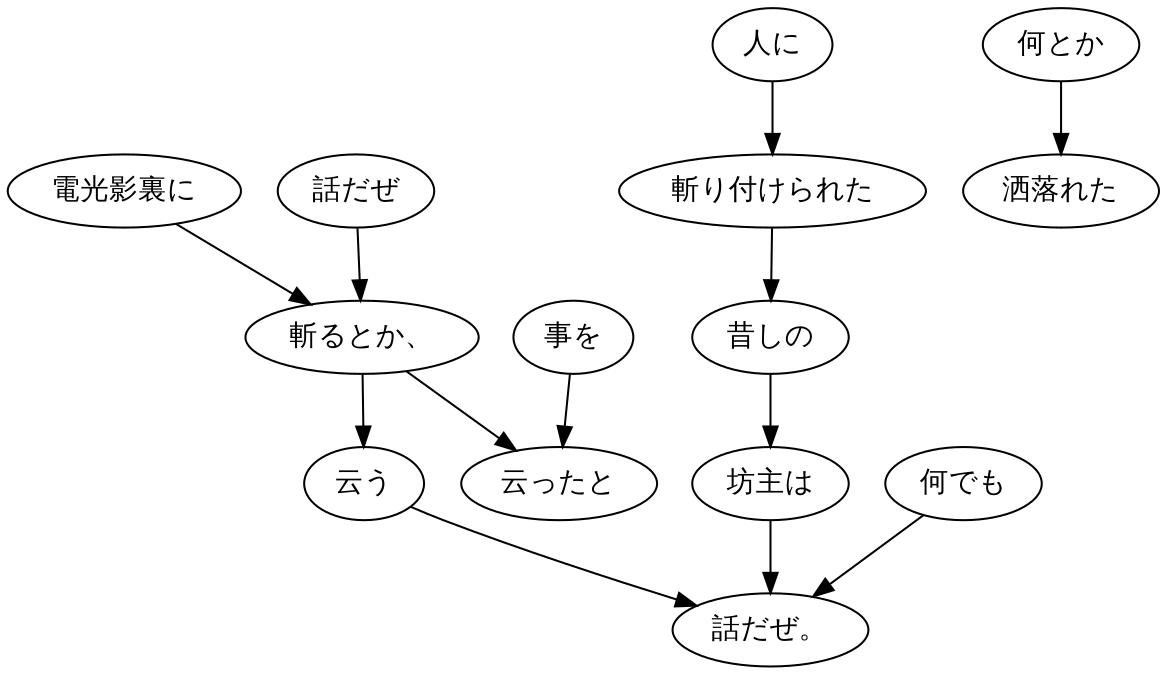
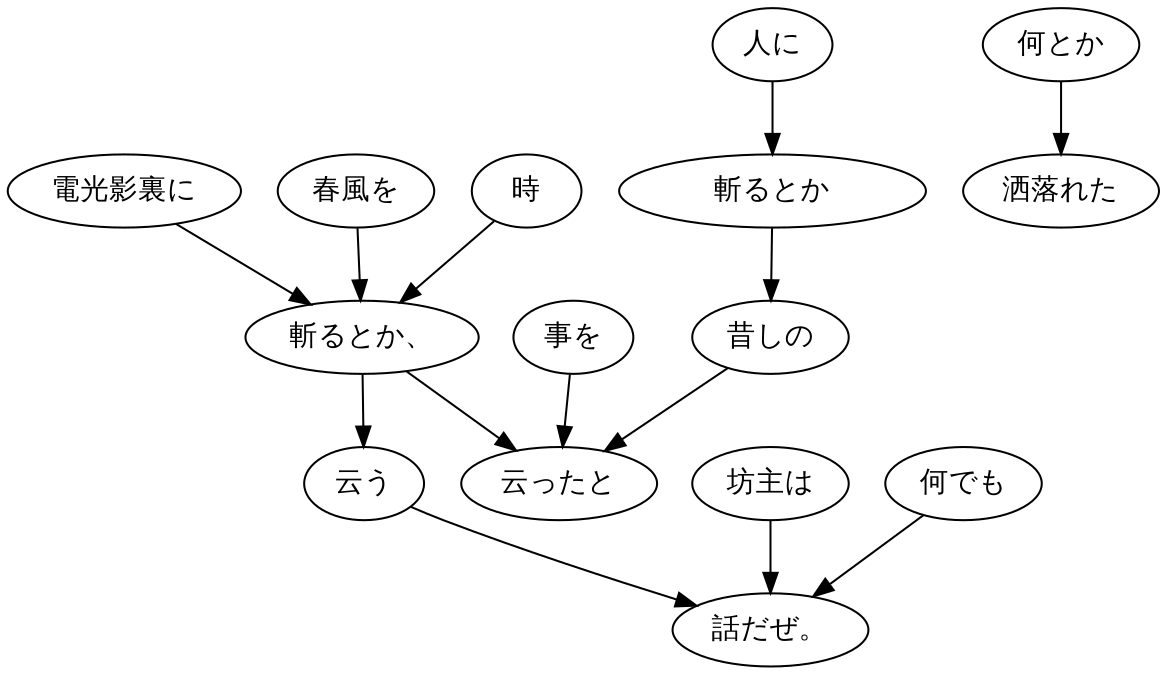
(356, 191) -> (356, 191)
none -> (527, 191)
(773, 191) -> (773, 191)
(770, 400) -> (675, 404)
